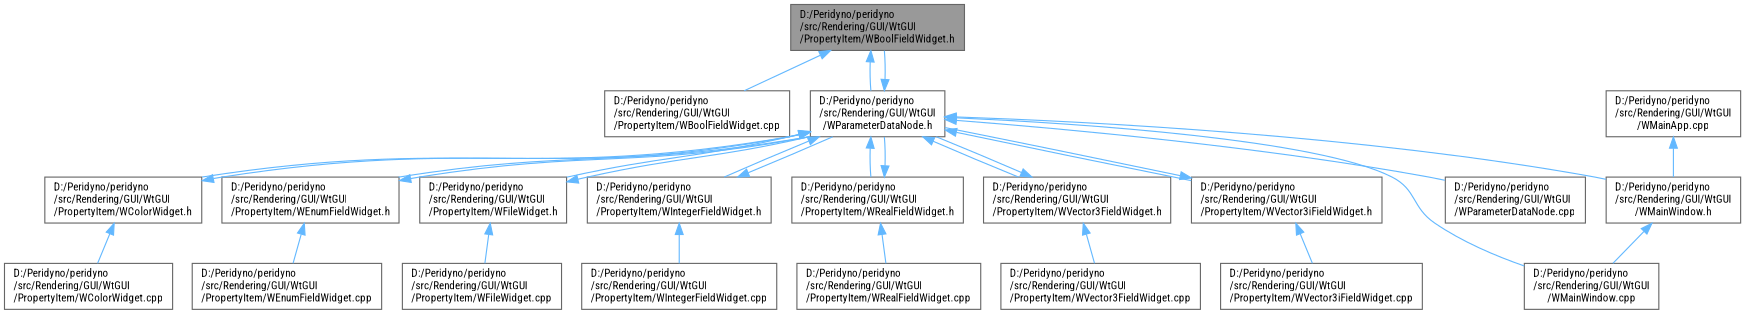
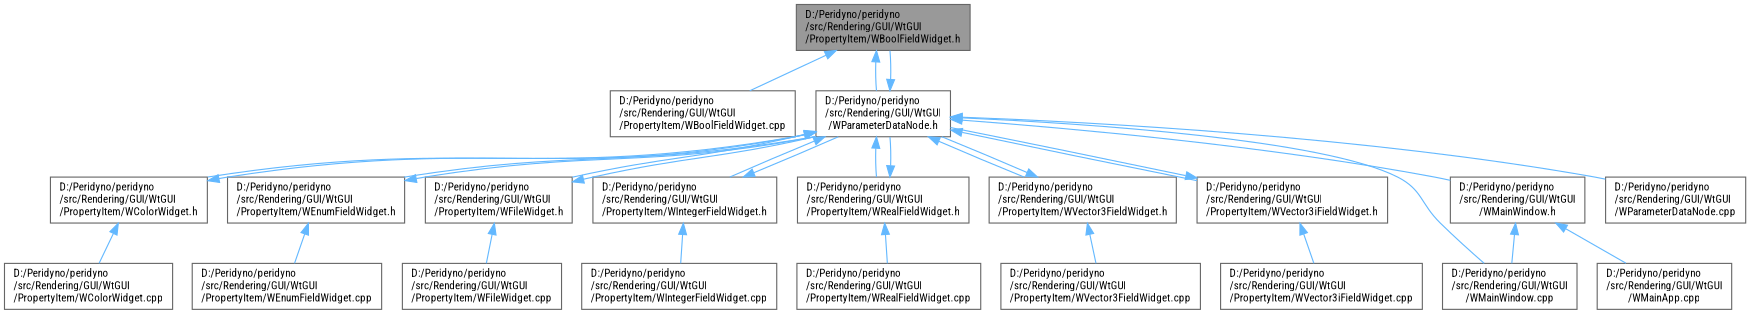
(1673, 163) -> (1596, 246)
